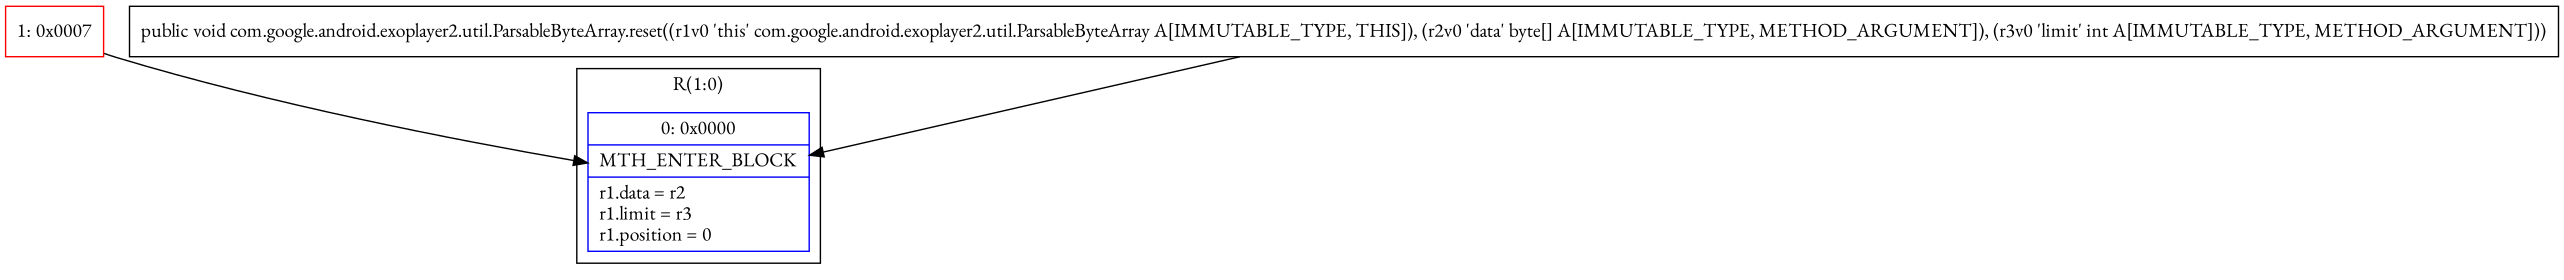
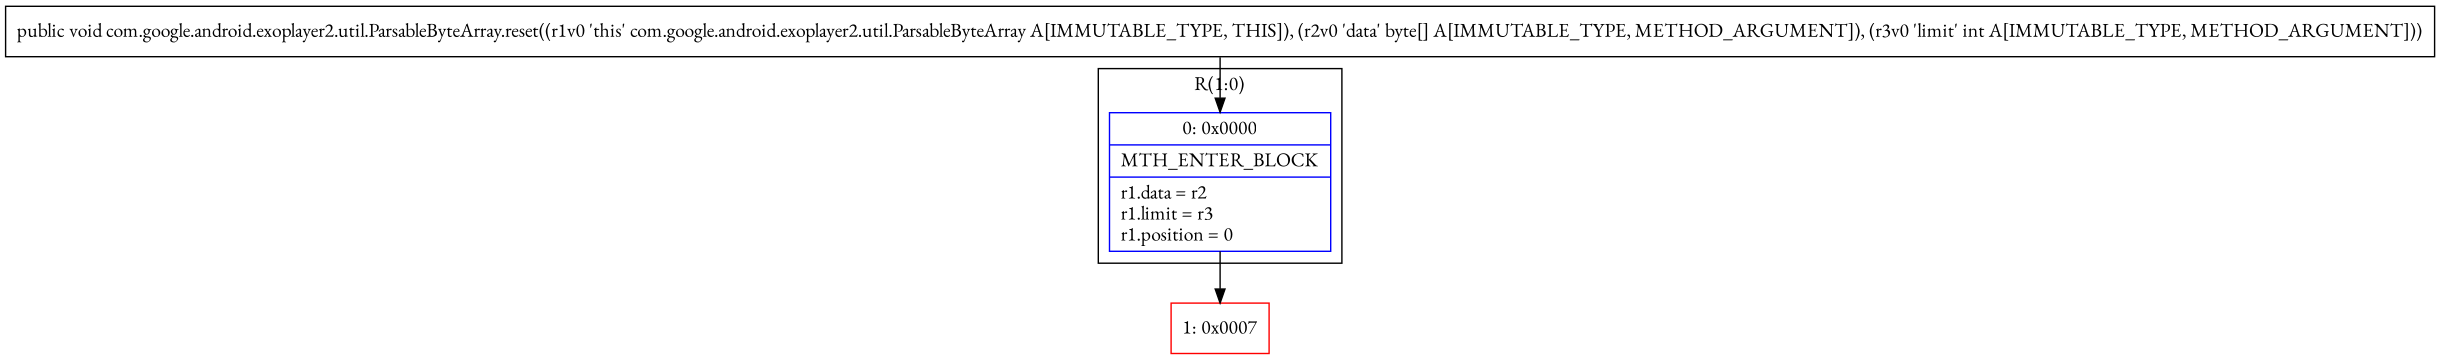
(337, 114) -> (1220, 272)
